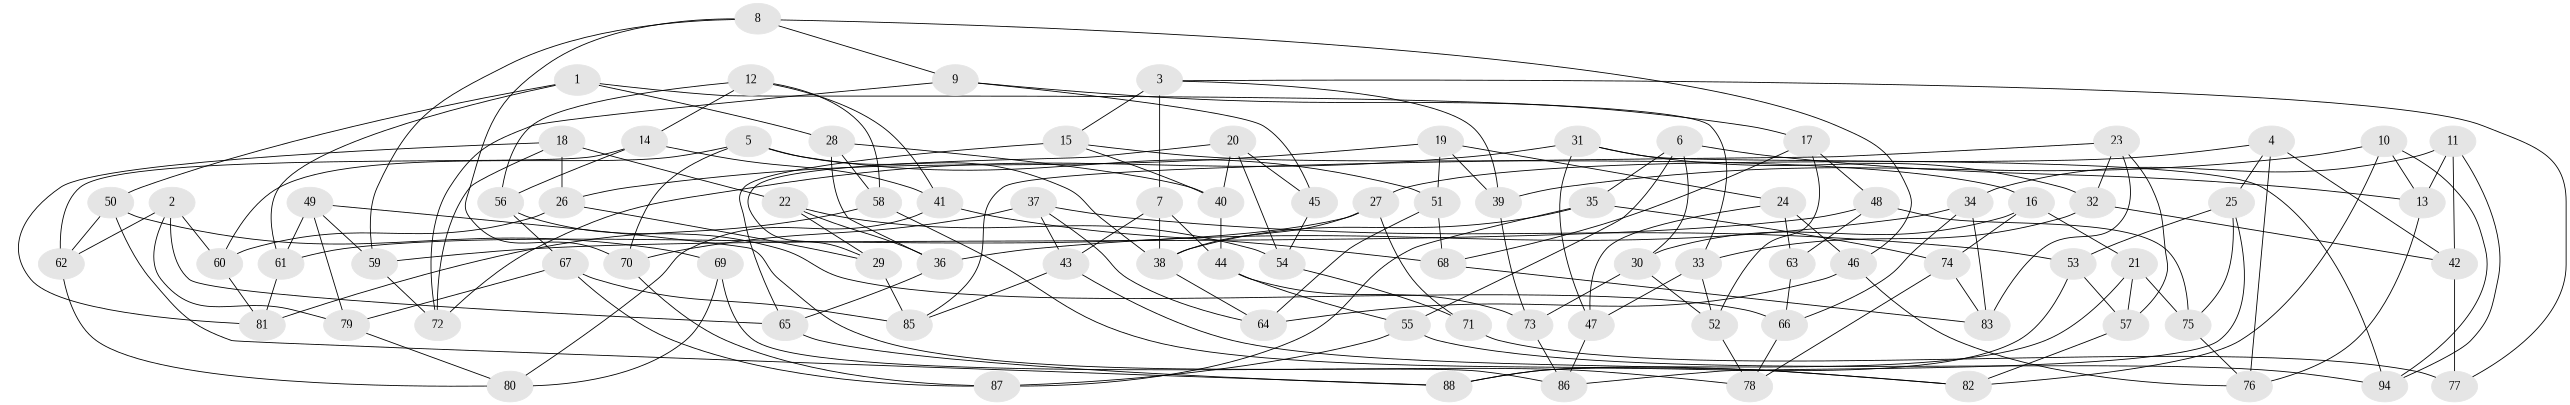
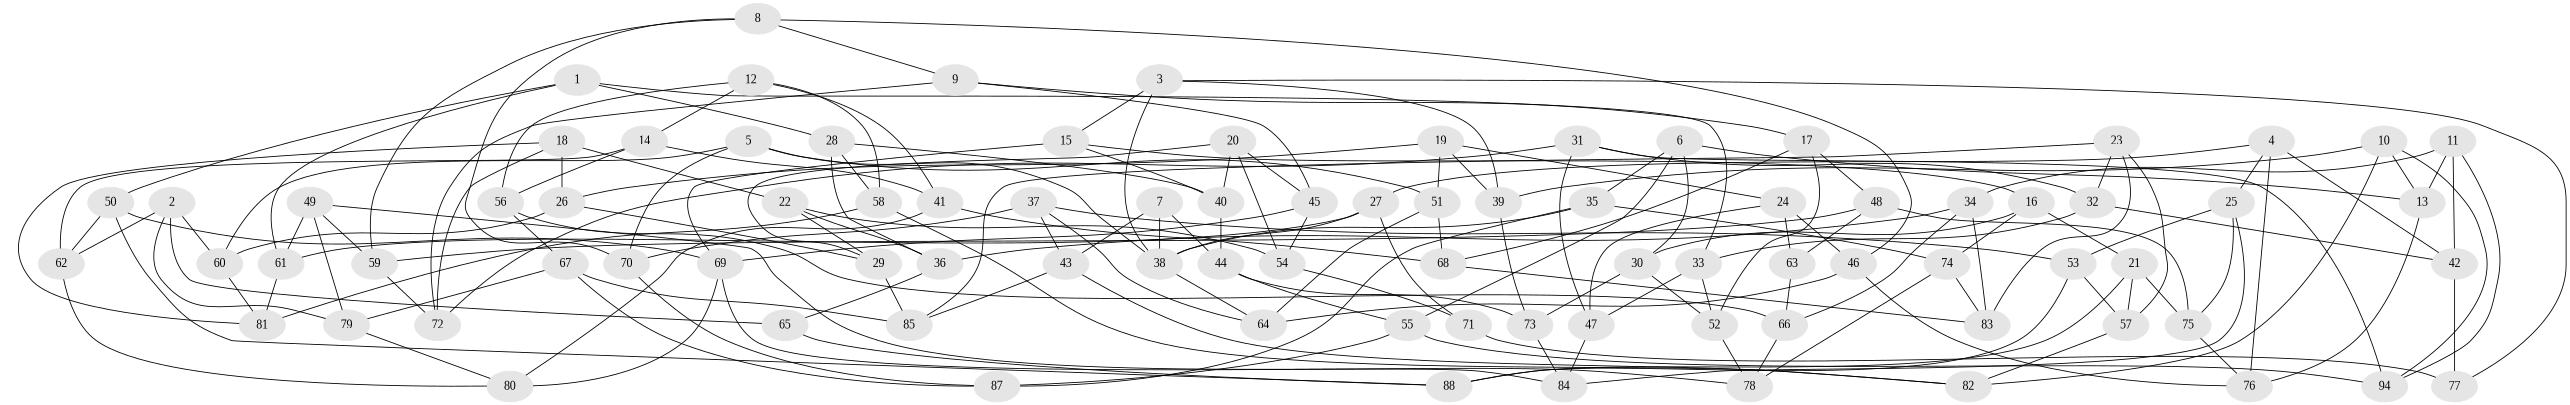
(1160, 141) -> (1125, 181)
(892, 157) -> (885, 159)
none -> (1019, 238)
(1564, 387) -> (1564, 387)
